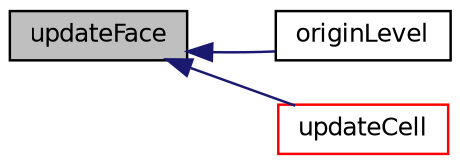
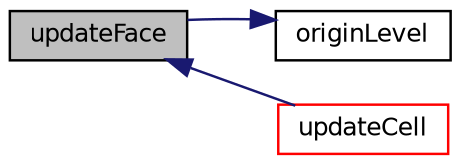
(244, 52) -> (219, 19)
